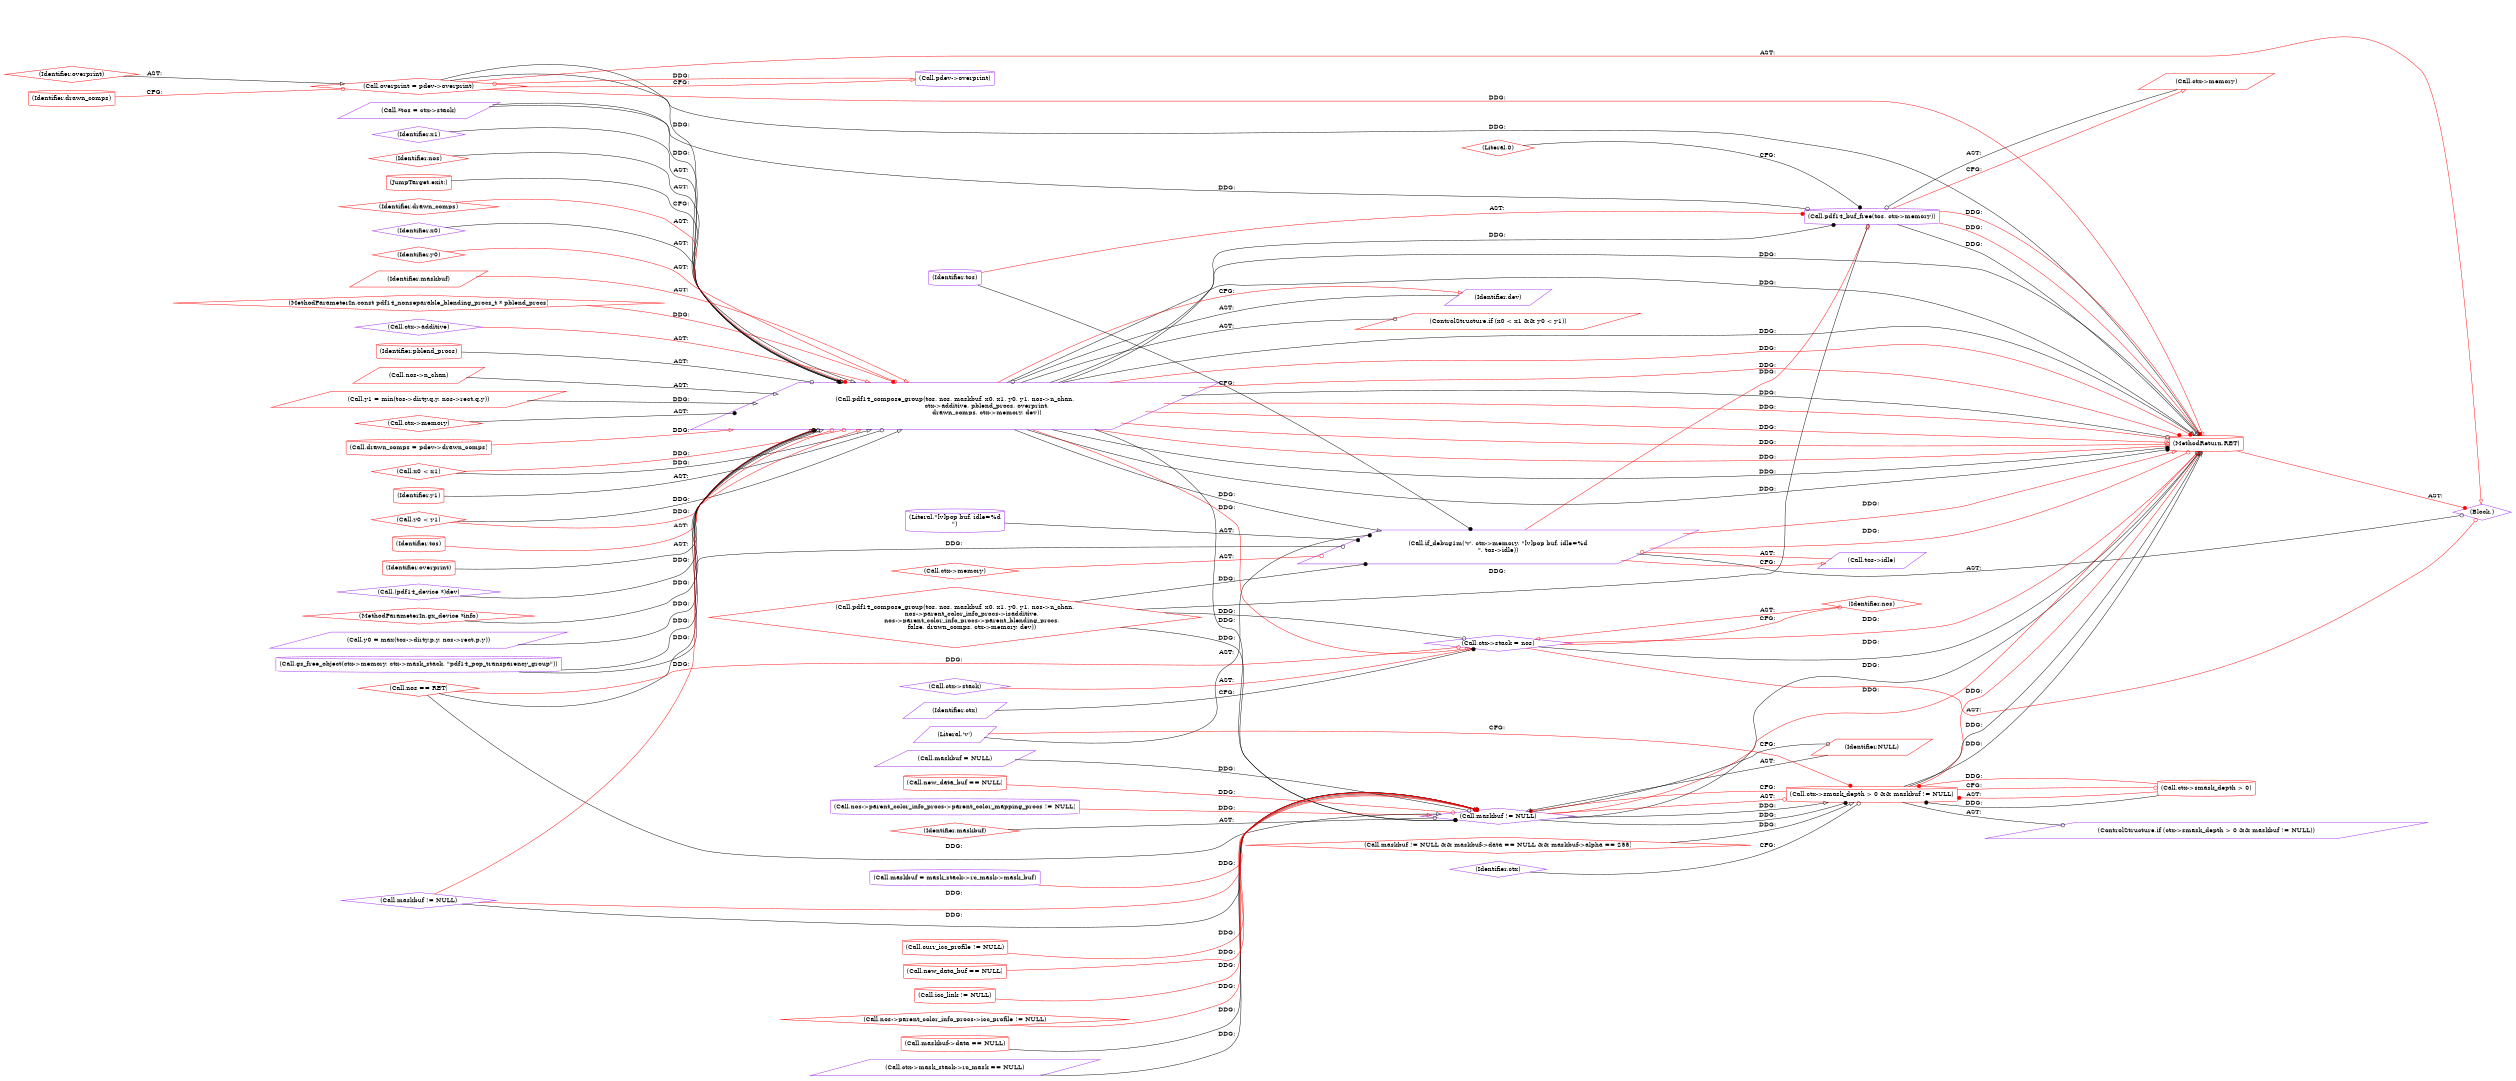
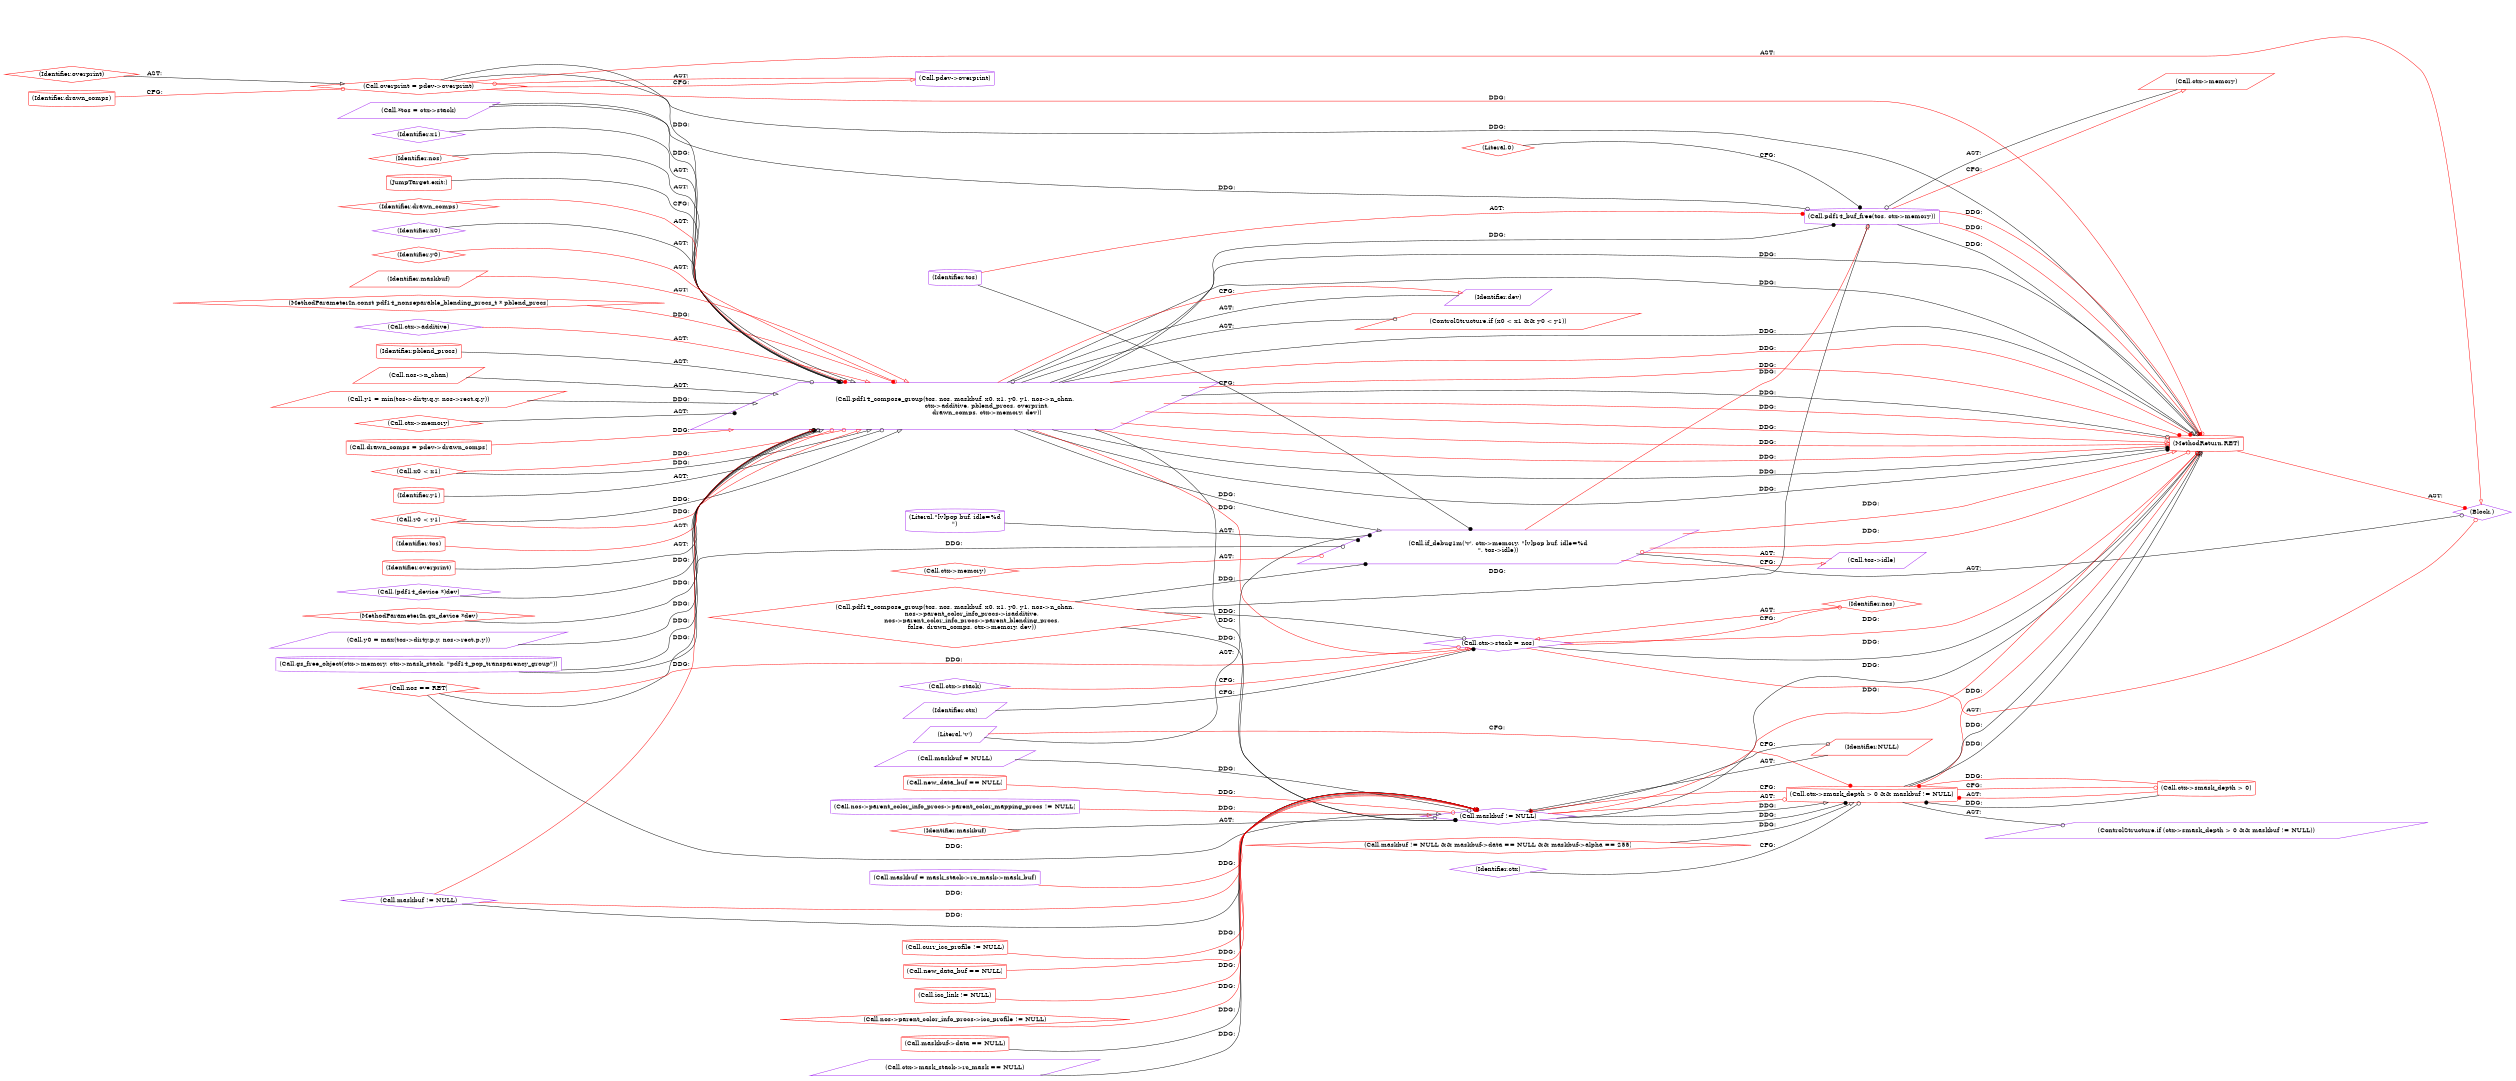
(682, 76) -> (682, 76)
(419, 616) -> (419, 616)
(1228, 680) -> (1228, 680)
